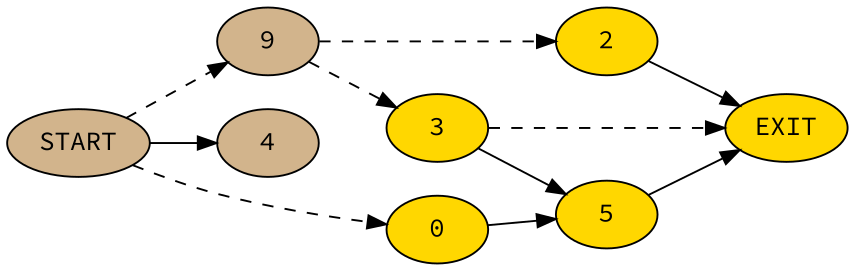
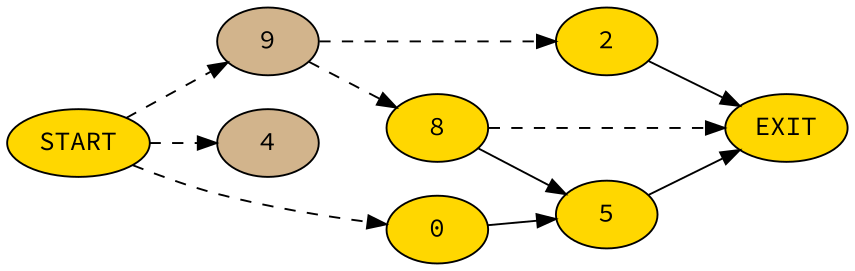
(437, 128) -> (437, 128)
(78, 143) -> (78, 143)
(173, 143) -> (173, 143)
